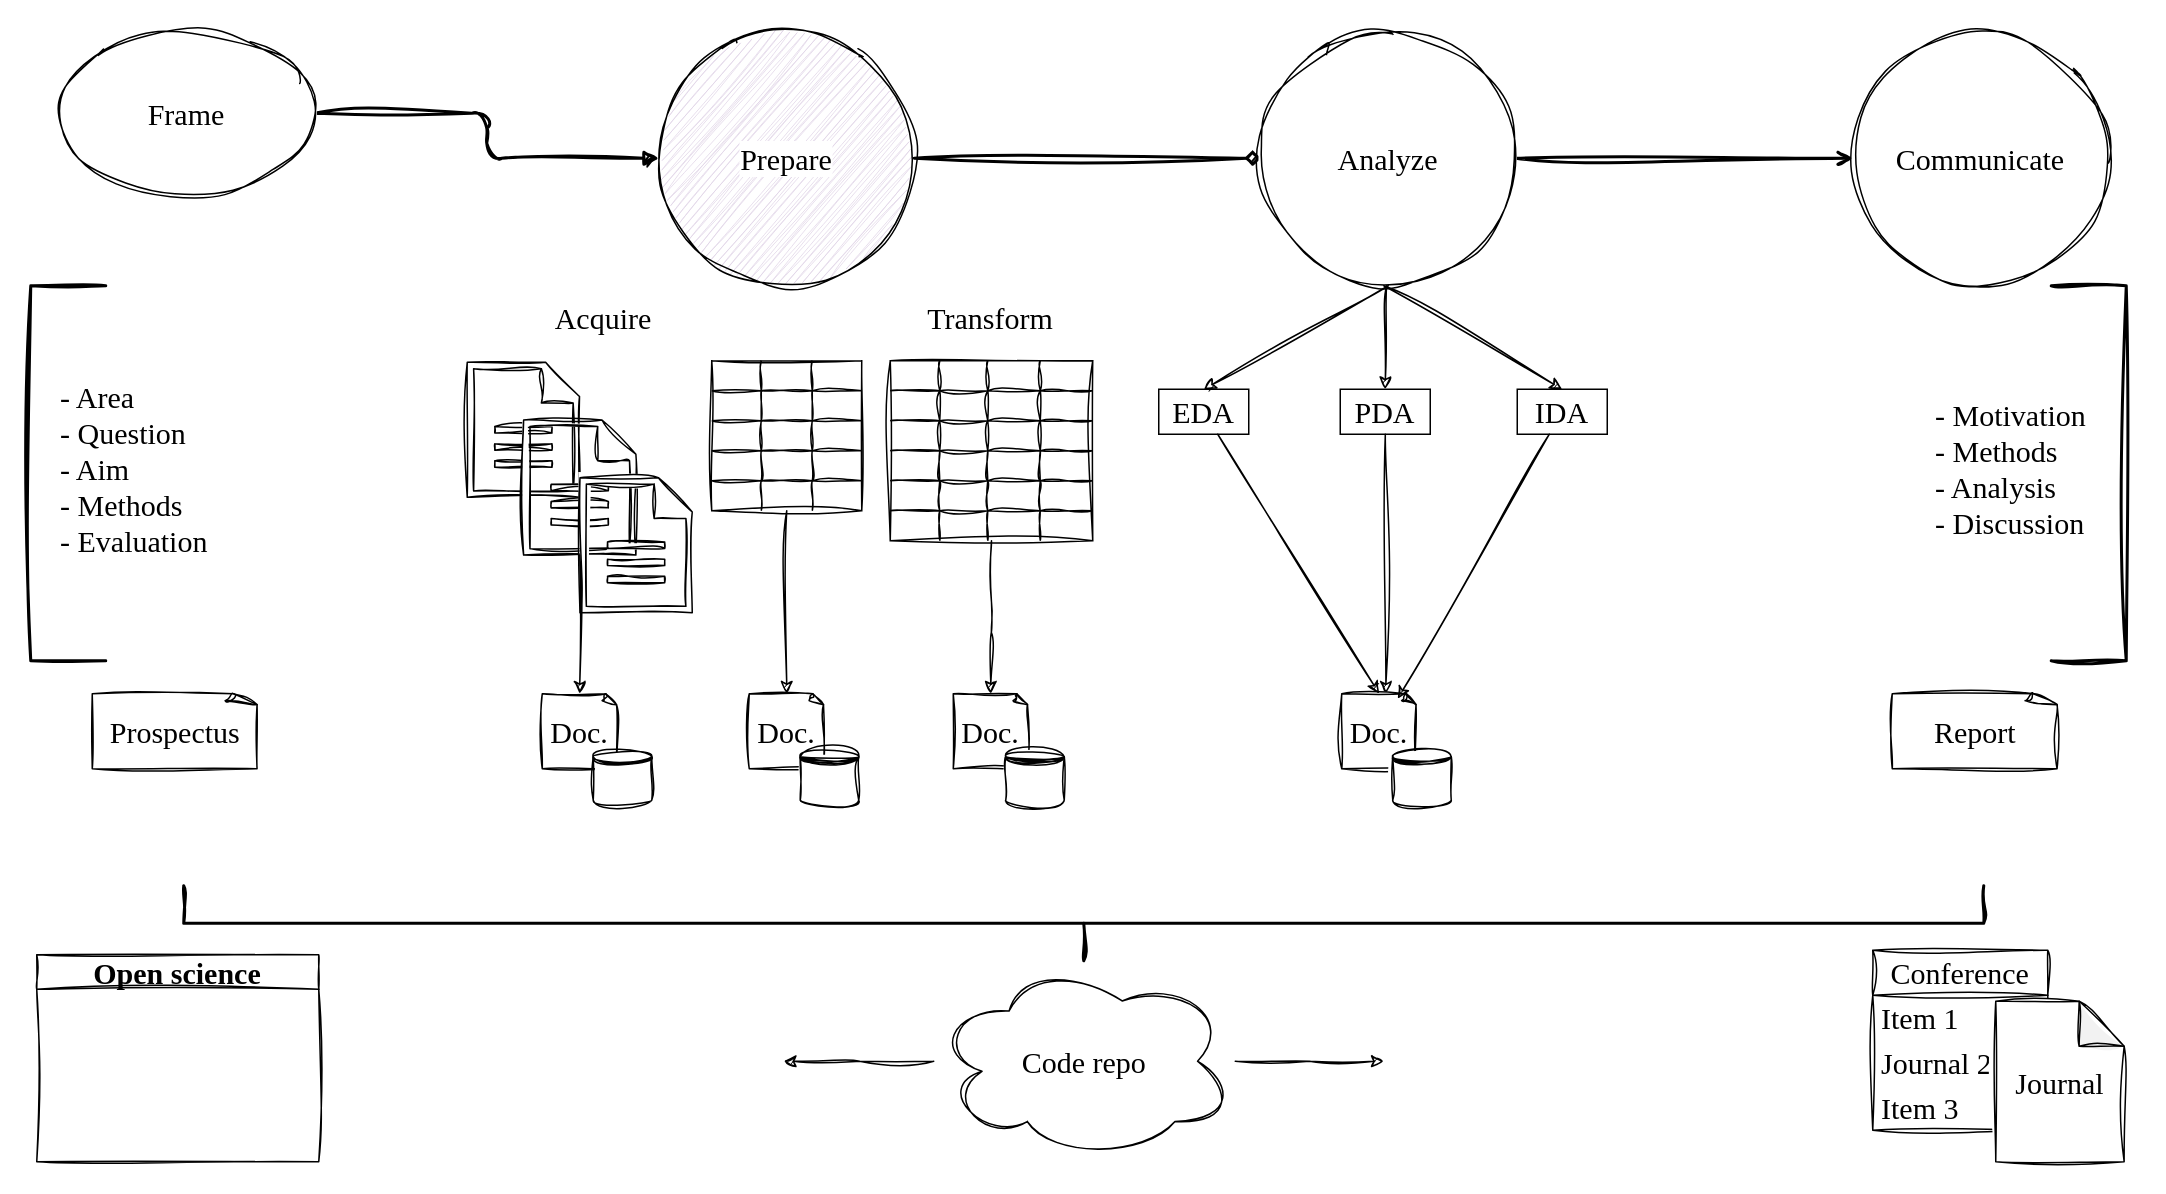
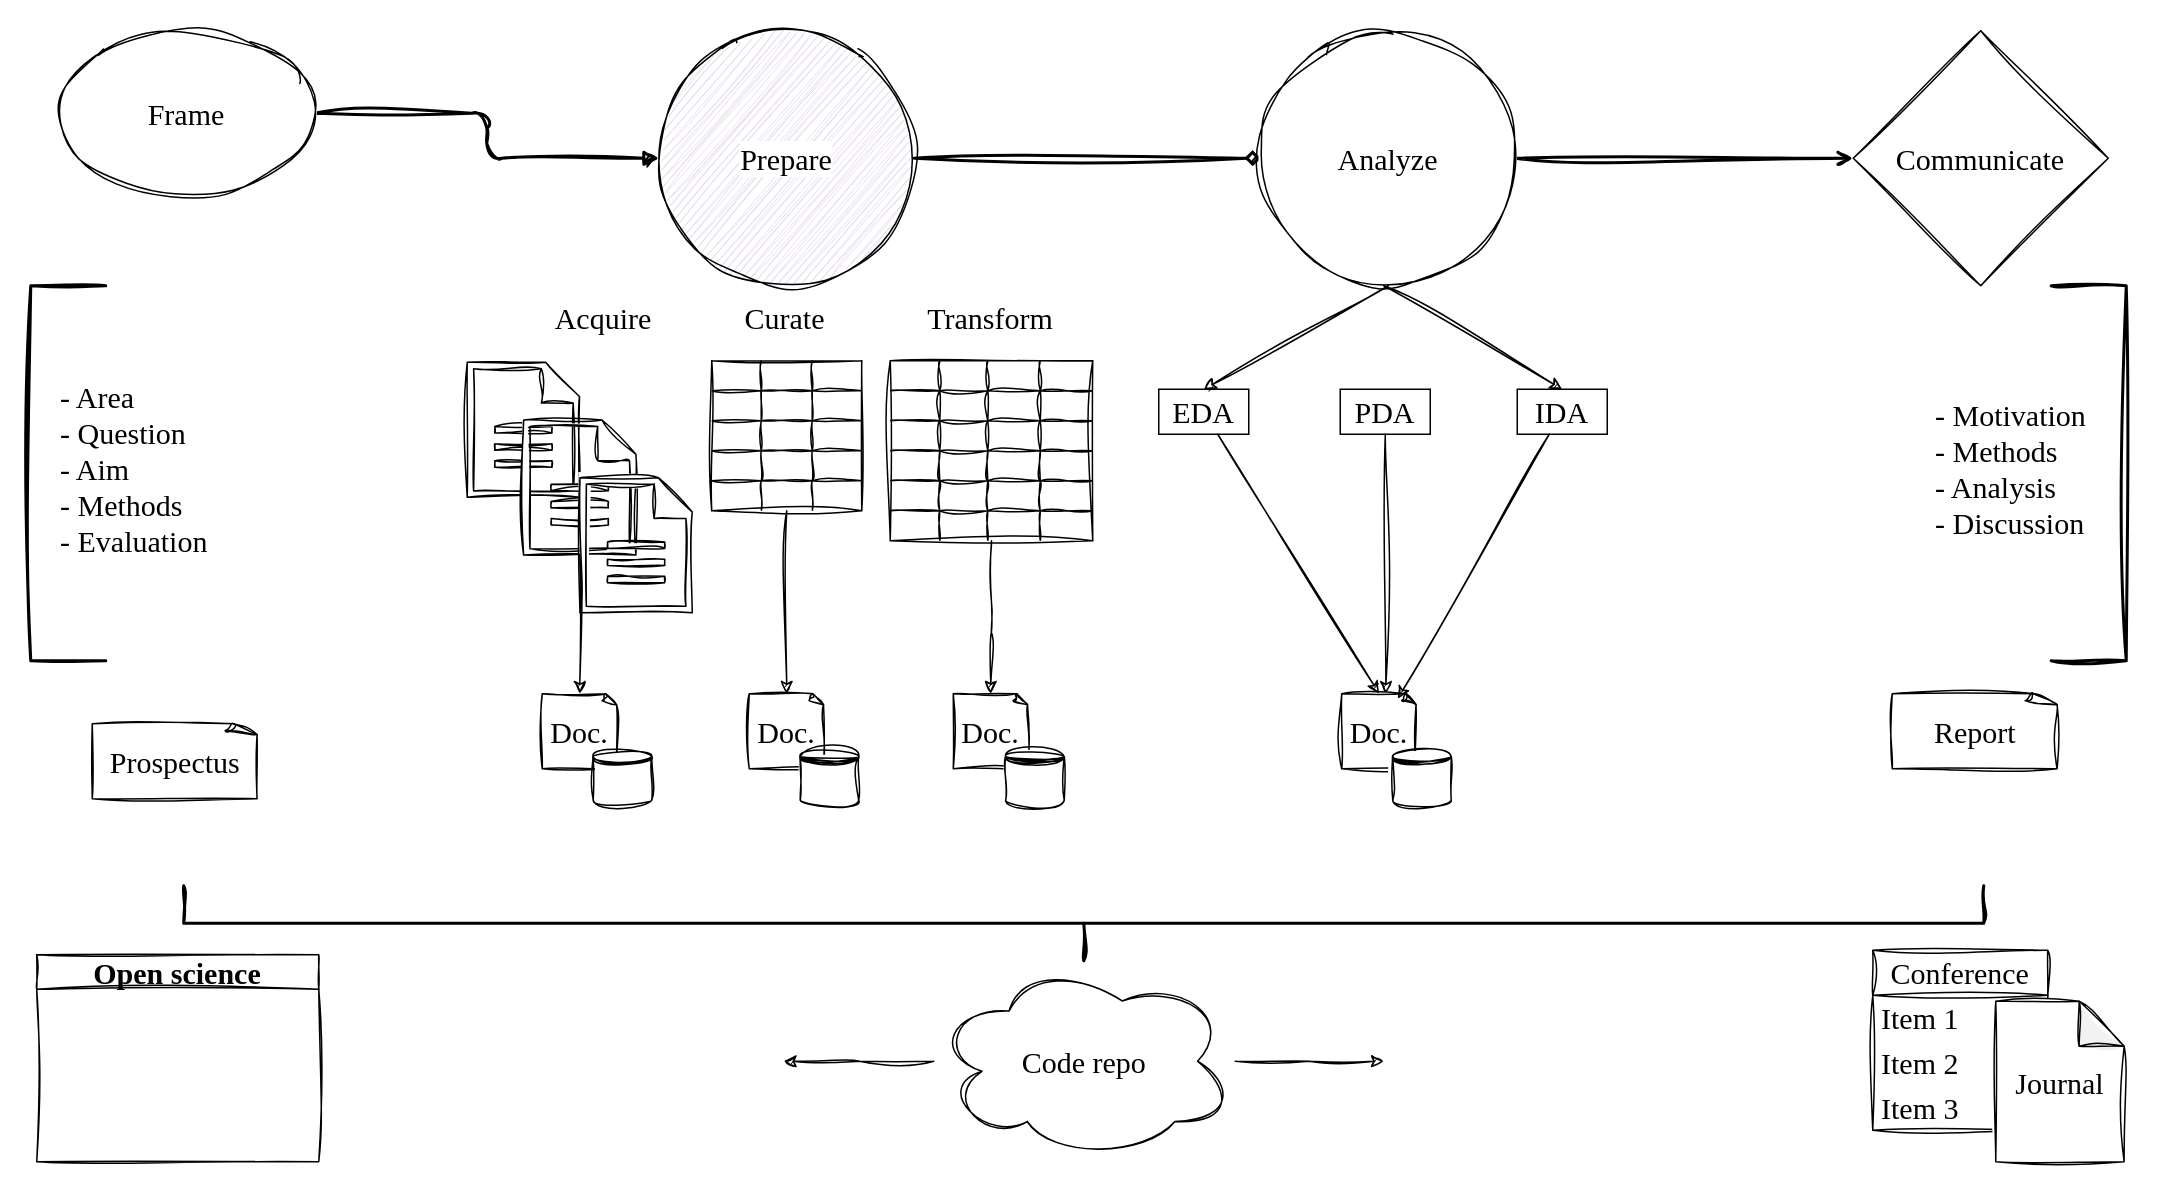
(1981, 158) -> (1981, 158)
none -> (785, 317)
(1386, 335) -> none
(176, 731) -> (176, 761)
(1950, 1063) -> (1928, 1063)
